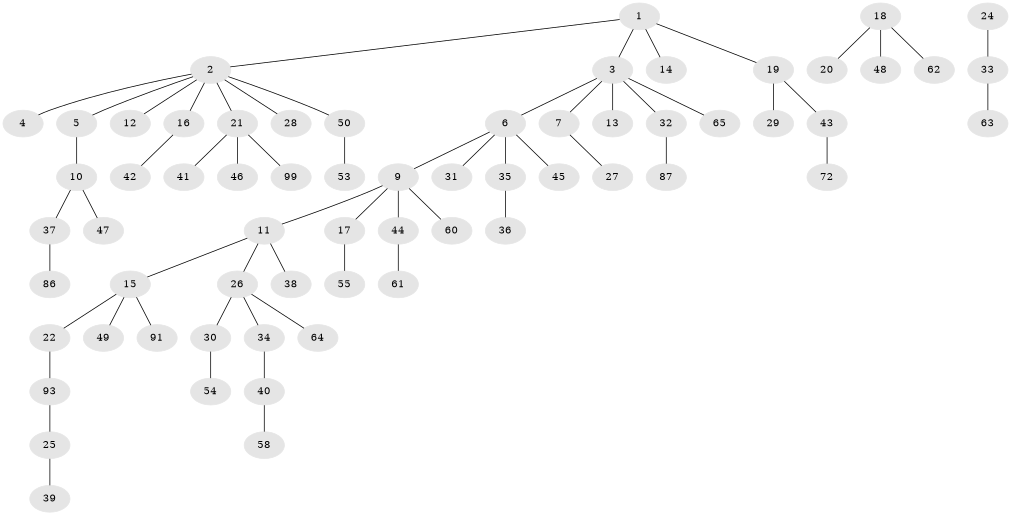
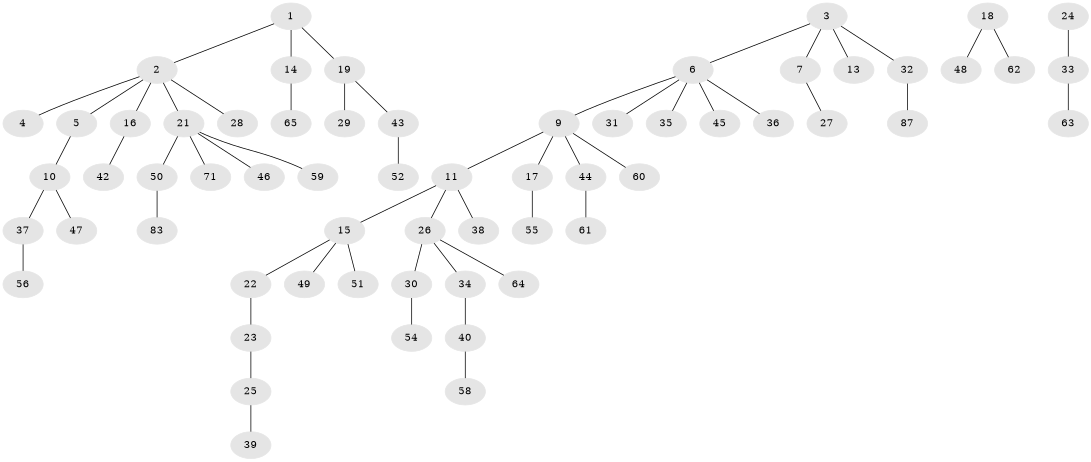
(626, 43) -> none
(827, 70) -> none
(279, 95) -> (170, 150)
(666, 97) -> (291, 97)
(130, 124) -> none
(184, 177) -> (211, 177)
(291, 177) -> (318, 177)
(345, 177) -> (157, 231)
(827, 177) -> (398, 177)
(505, 204) -> (733, 97)
(50, 284) -> (23, 284)
(157, 338) -> (358, 284)
(50, 392) -> (251, 338)
